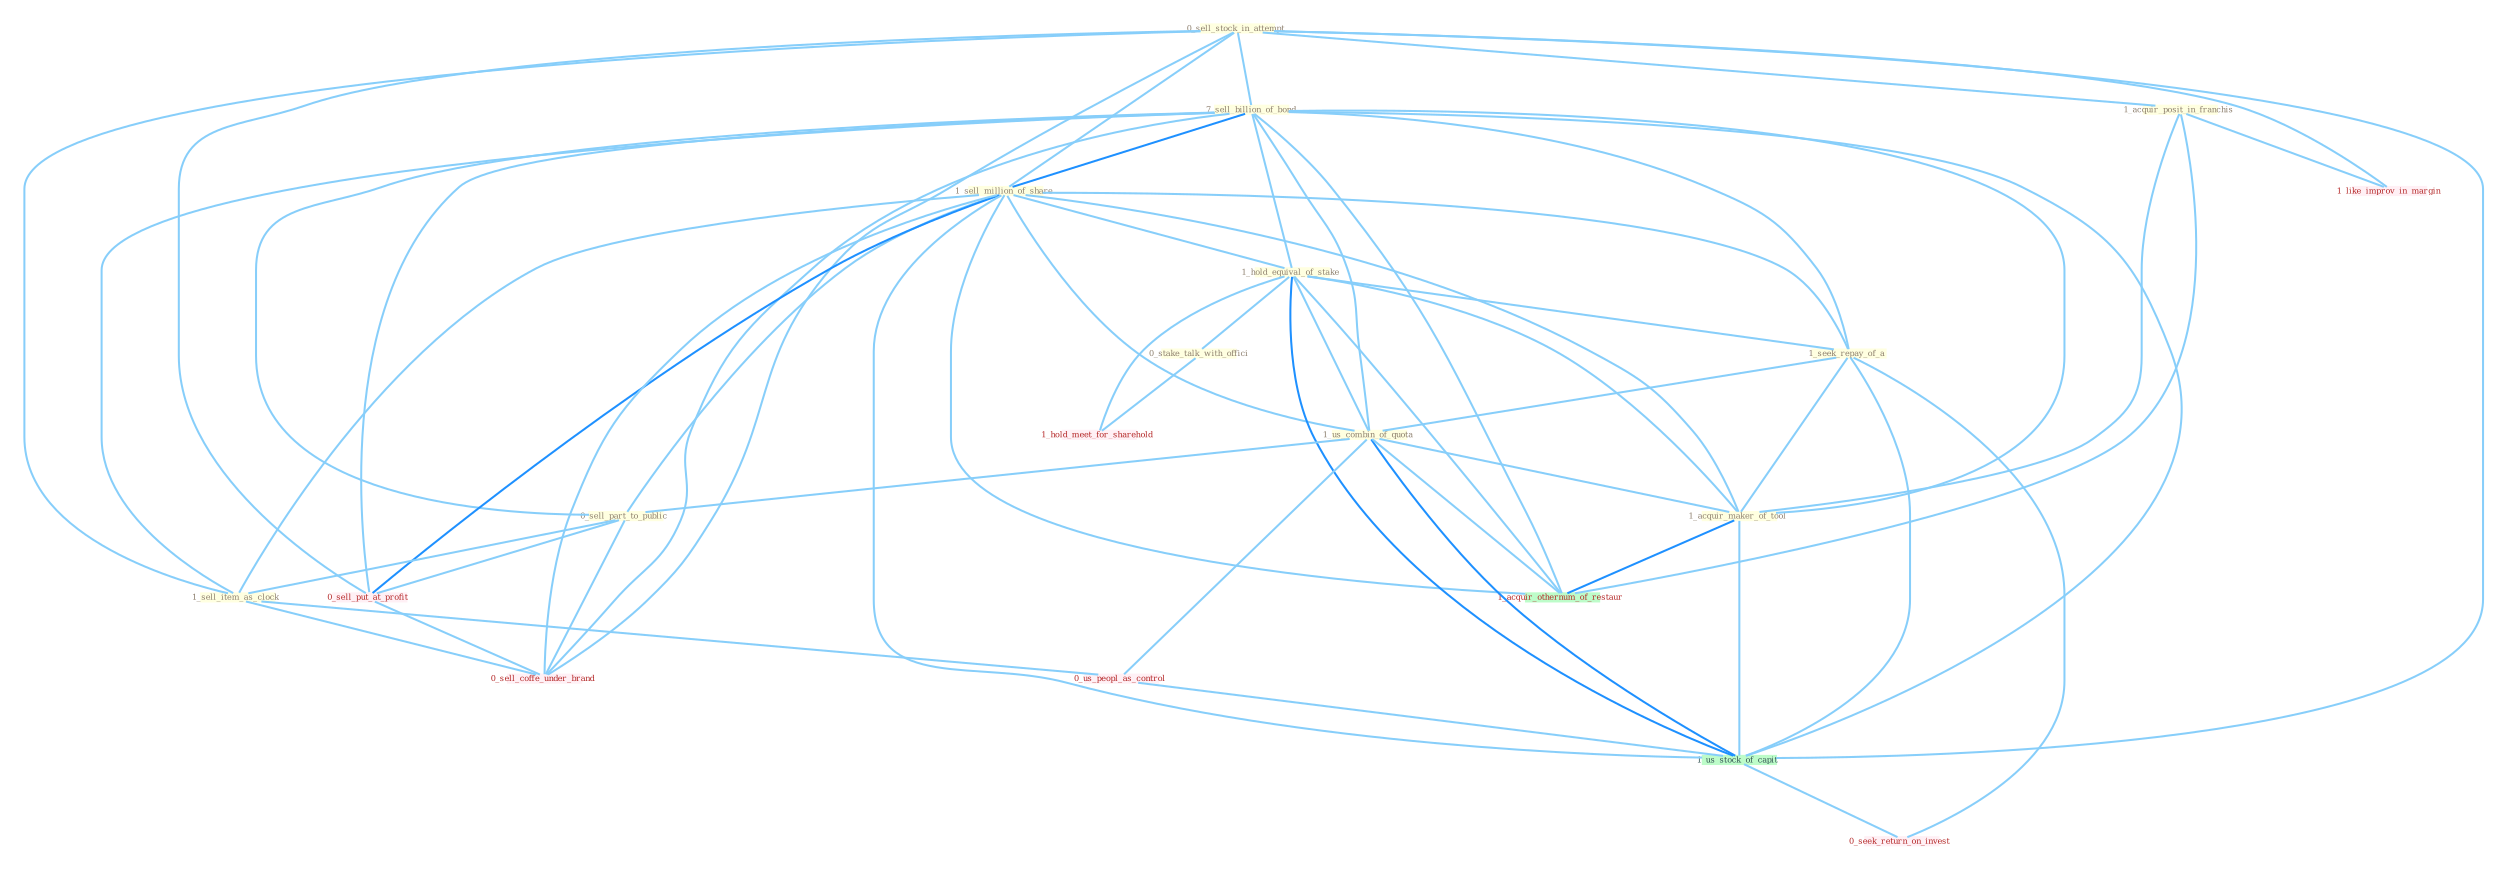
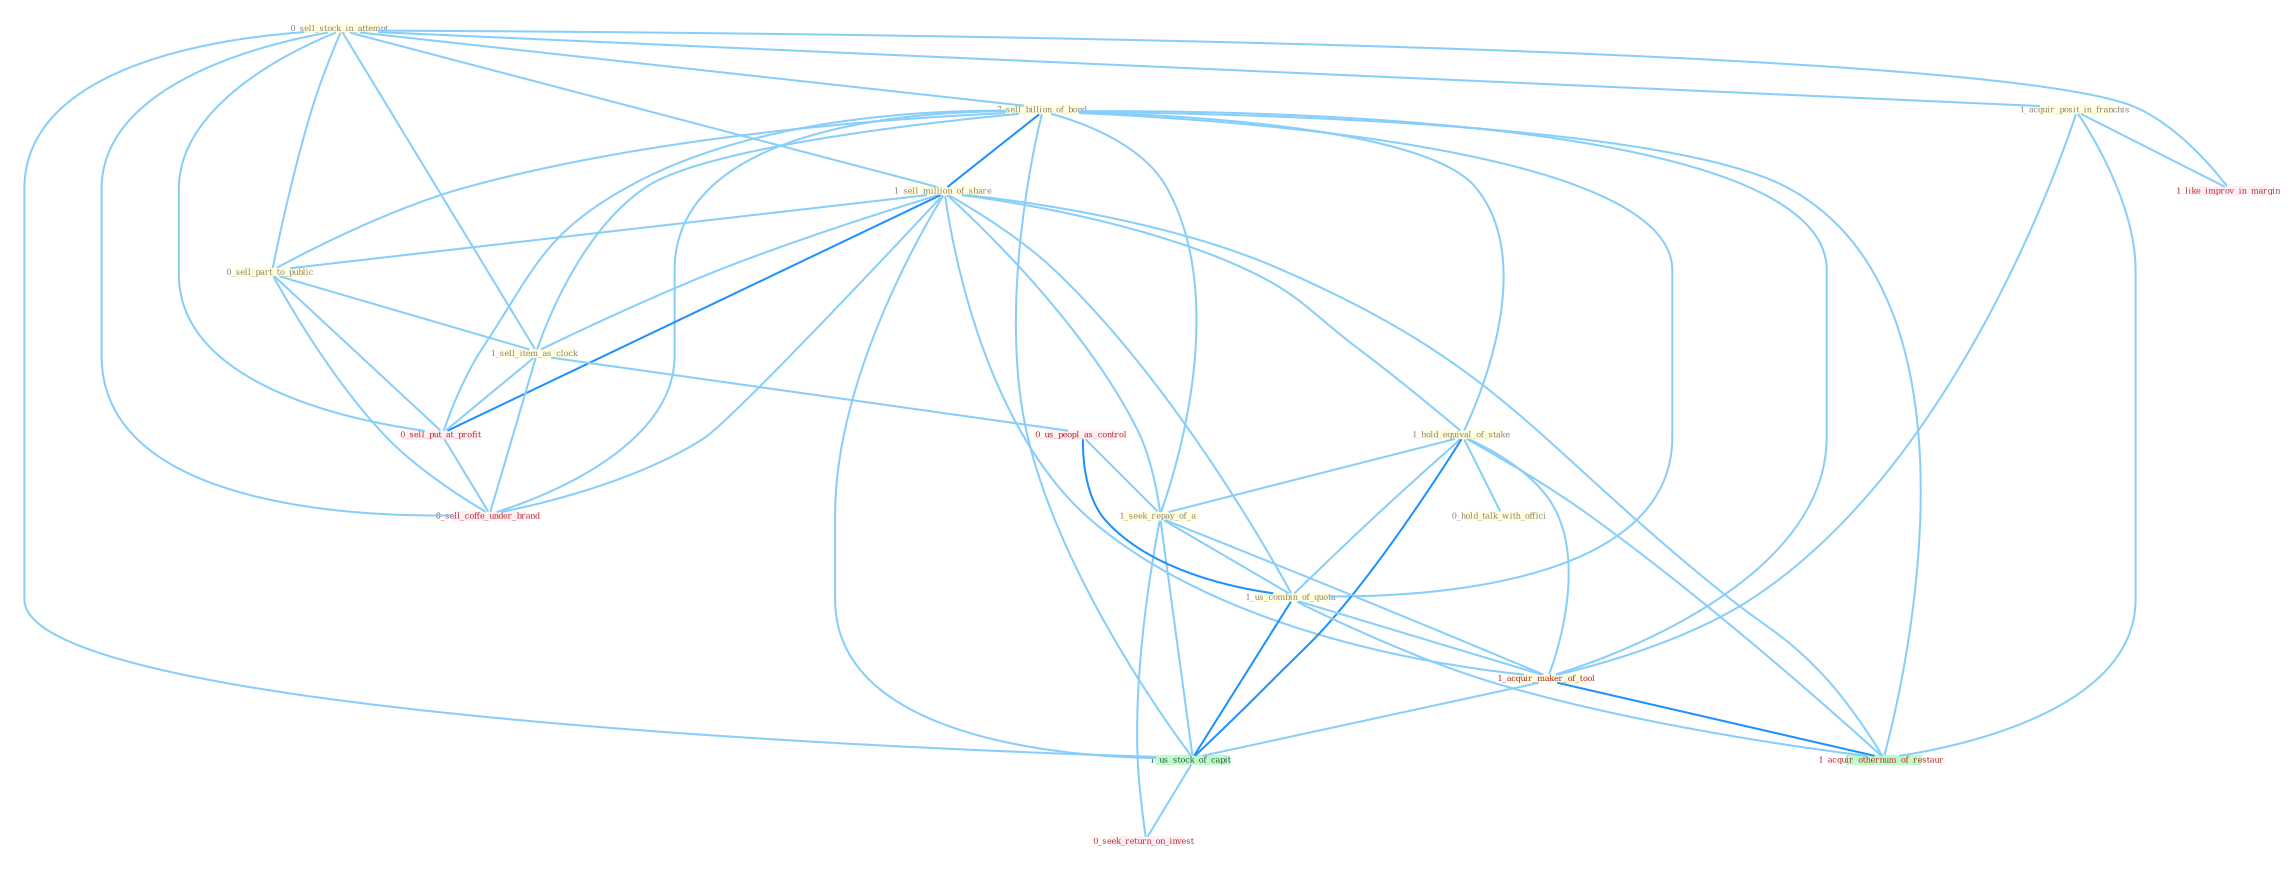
(1199, 354) -> (1502, 516)
none -> (490, 394)
(1099, 435) -> none
(998, 475) -> (301, 149)
(1739, 516) -> (1548, 679)
(1251, 551) -> (1207, 579)
(1431, 719) -> (1122, 475)
